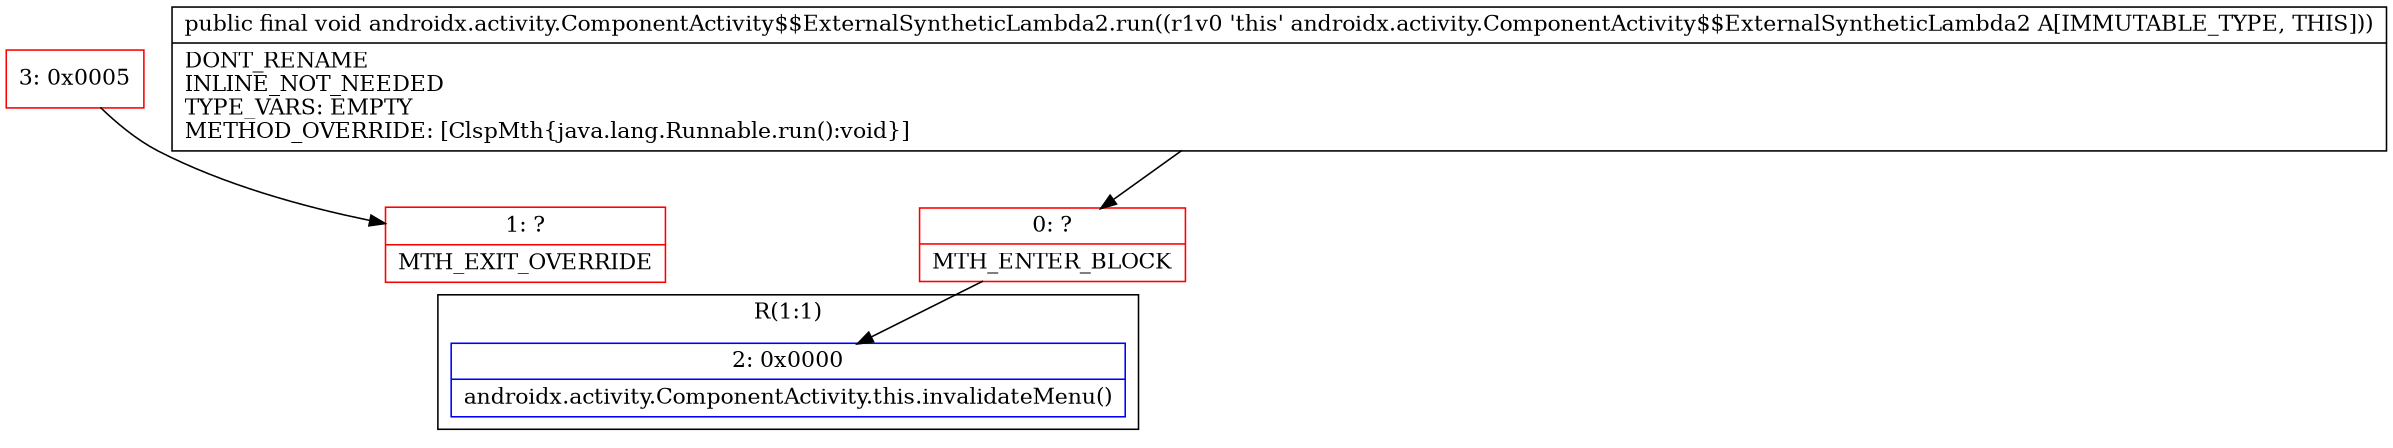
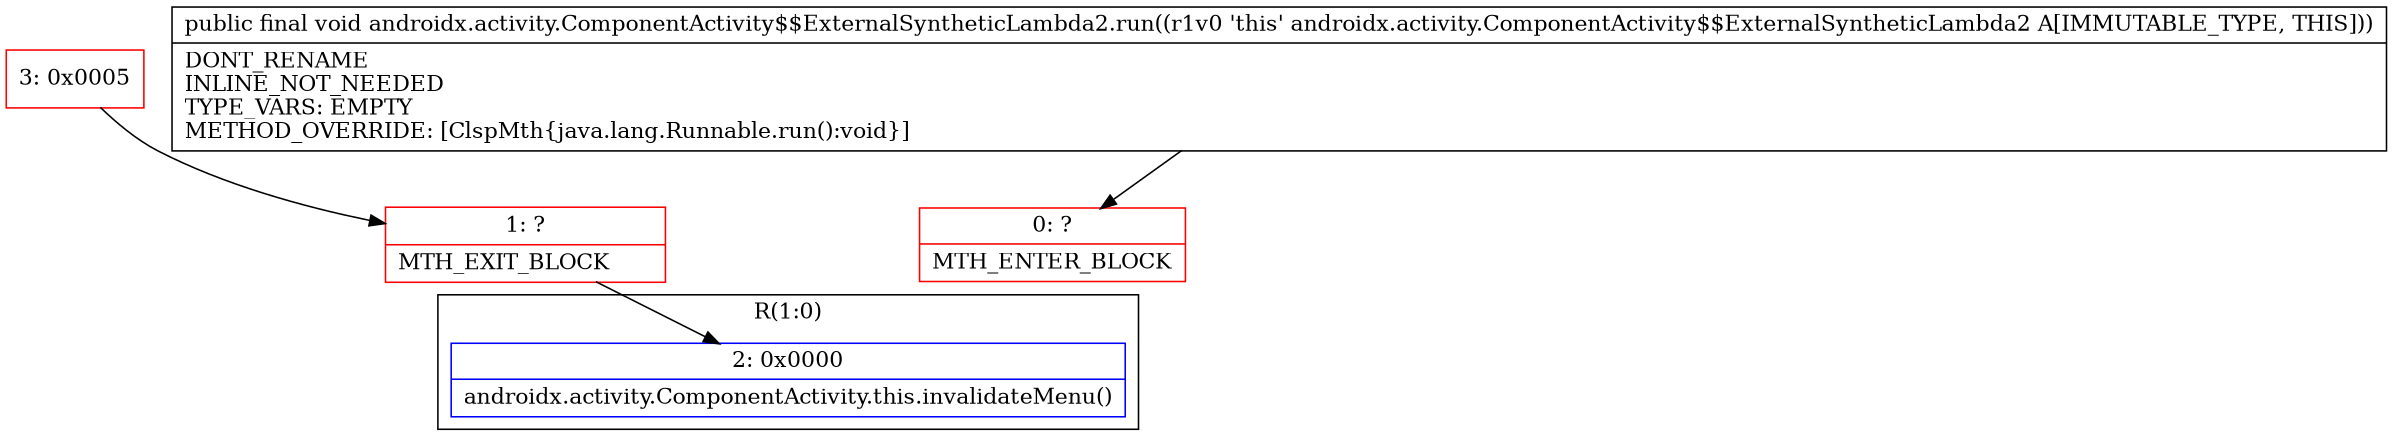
(525, 263) -> (504, 263)
(927, 309) -> (651, 309)
(788, 313) -> (788, 313)
